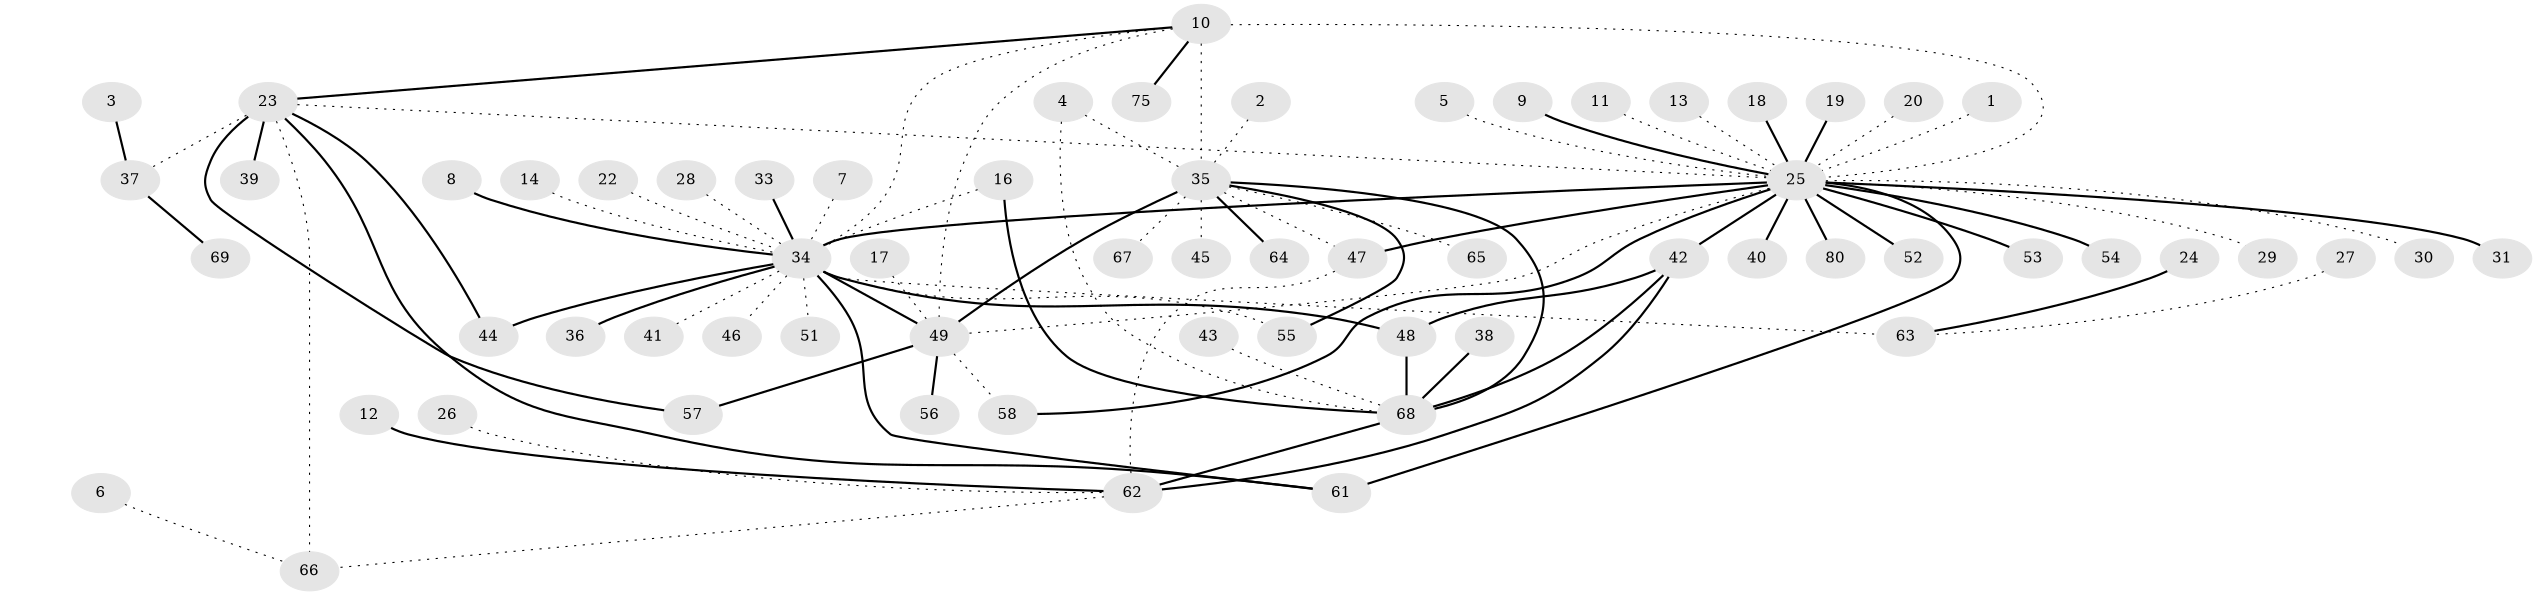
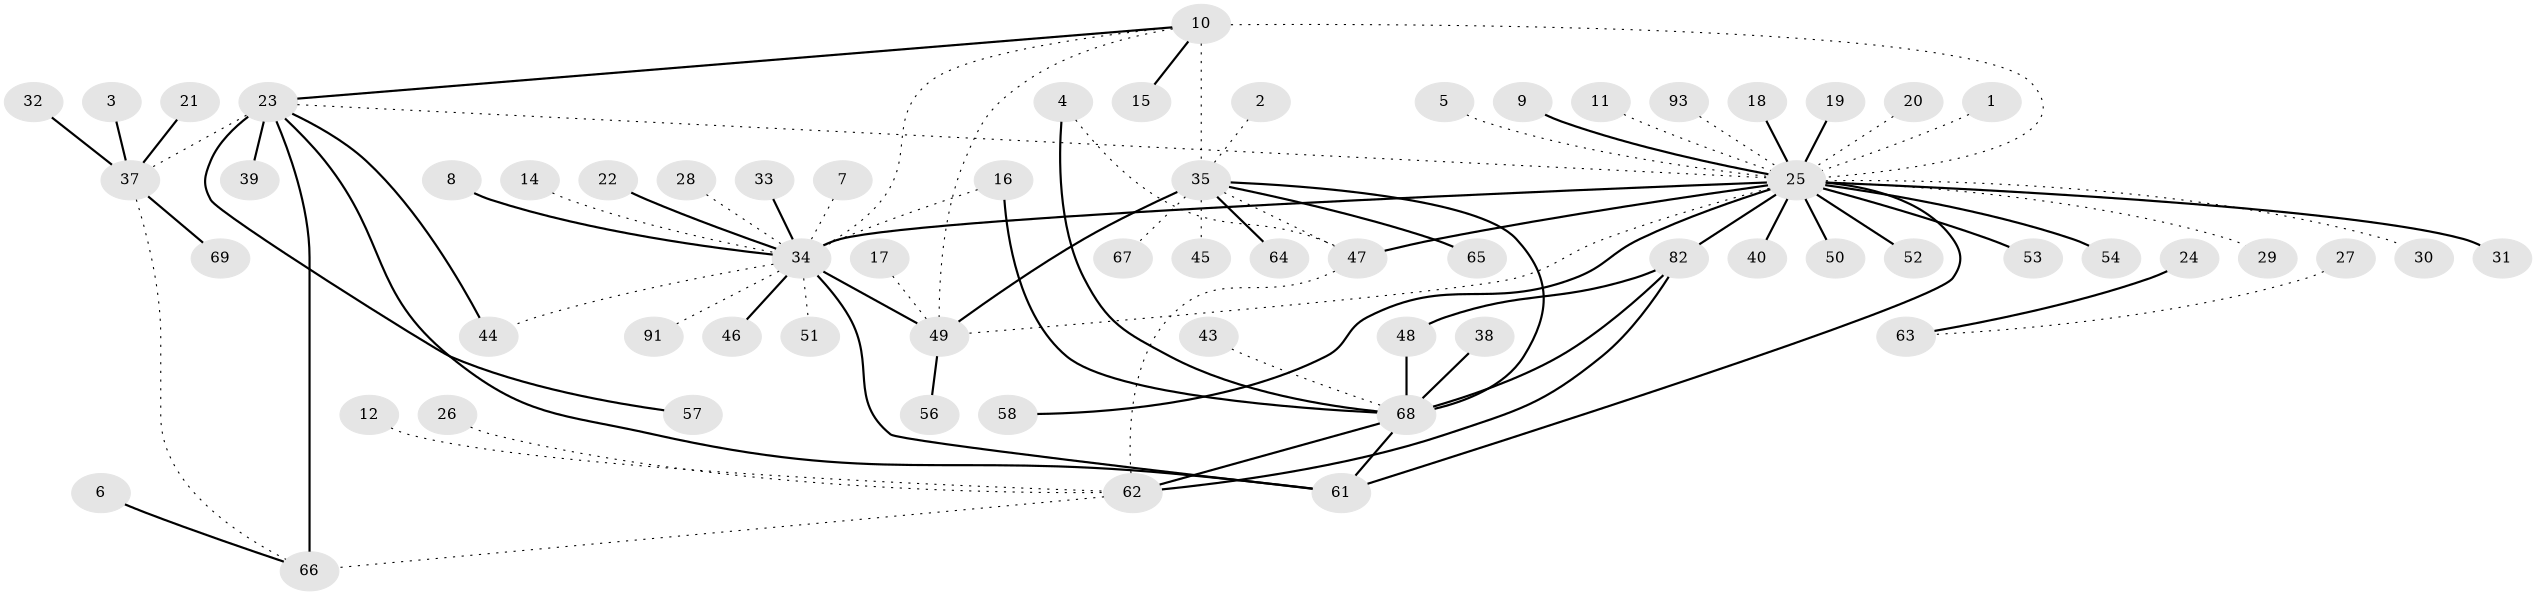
none -> (34, 102)
none -> (190, 102)
(1142, 102) -> (1142, 102)
(1679, 102) -> (1679, 102)
(1127, 139) -> (1211, 219)
(703, 222) -> (703, 222)
(1398, 228) -> (1342, 213)
(1679, 258) -> (1679, 258)
(1836, 258) -> (1836, 258)
(642, 290) -> (642, 290)
(767, 298) -> (767, 298)
(1087, 306) -> none
(1402, 310) -> none
(310, 334) -> (310, 334)
(576, 337) -> none
(654, 337) -> (654, 337)
(1287, 337) -> none
(1142, 341) -> (1142, 341)
(816, 376) -> none
(974, 376) -> none
none -> (161, 406)
none -> (1381, 445)
(567, 459) -> (567, 459)
(204, 534) -> (204, 534)
